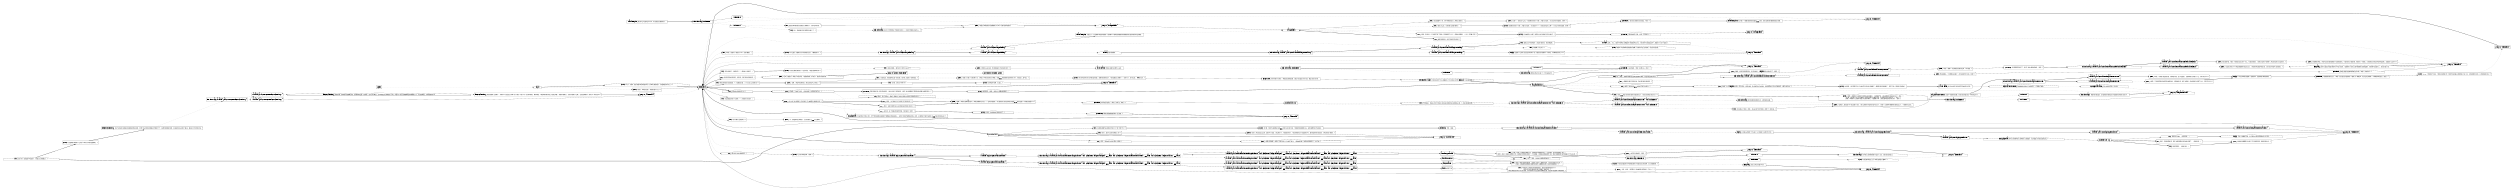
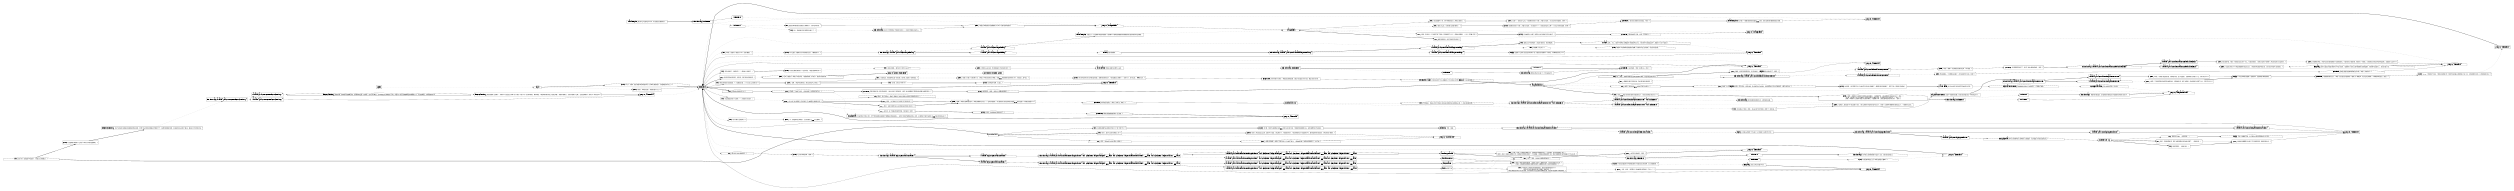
(1217, 136) -> (1217, 136)
